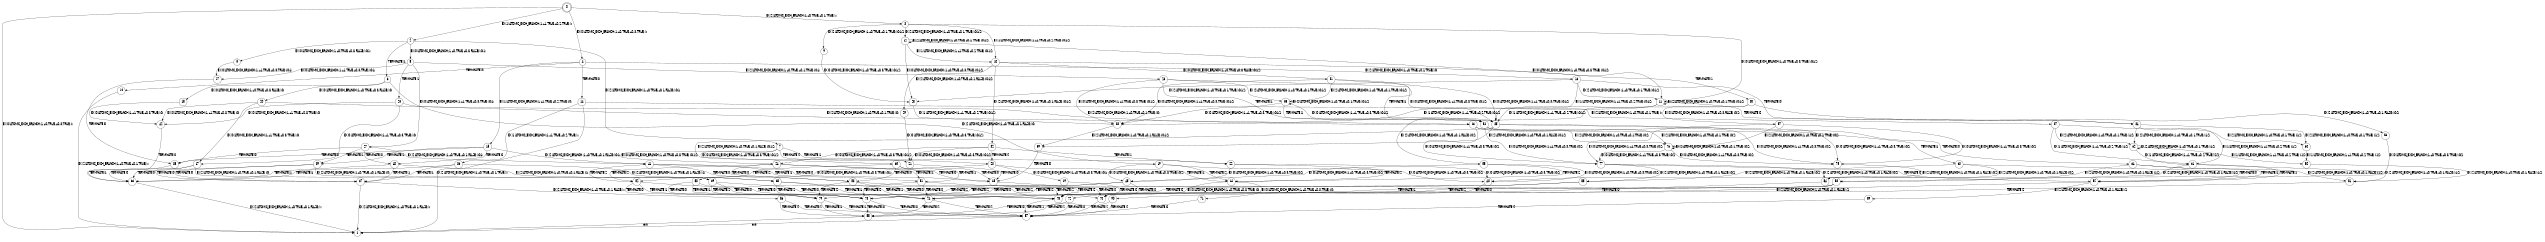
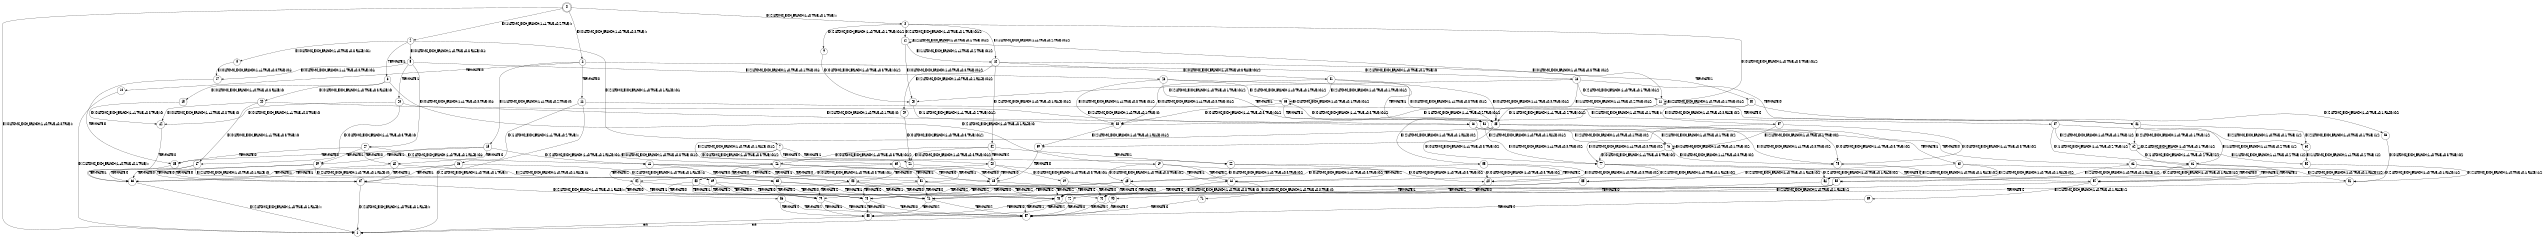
(595, 170) -> none
